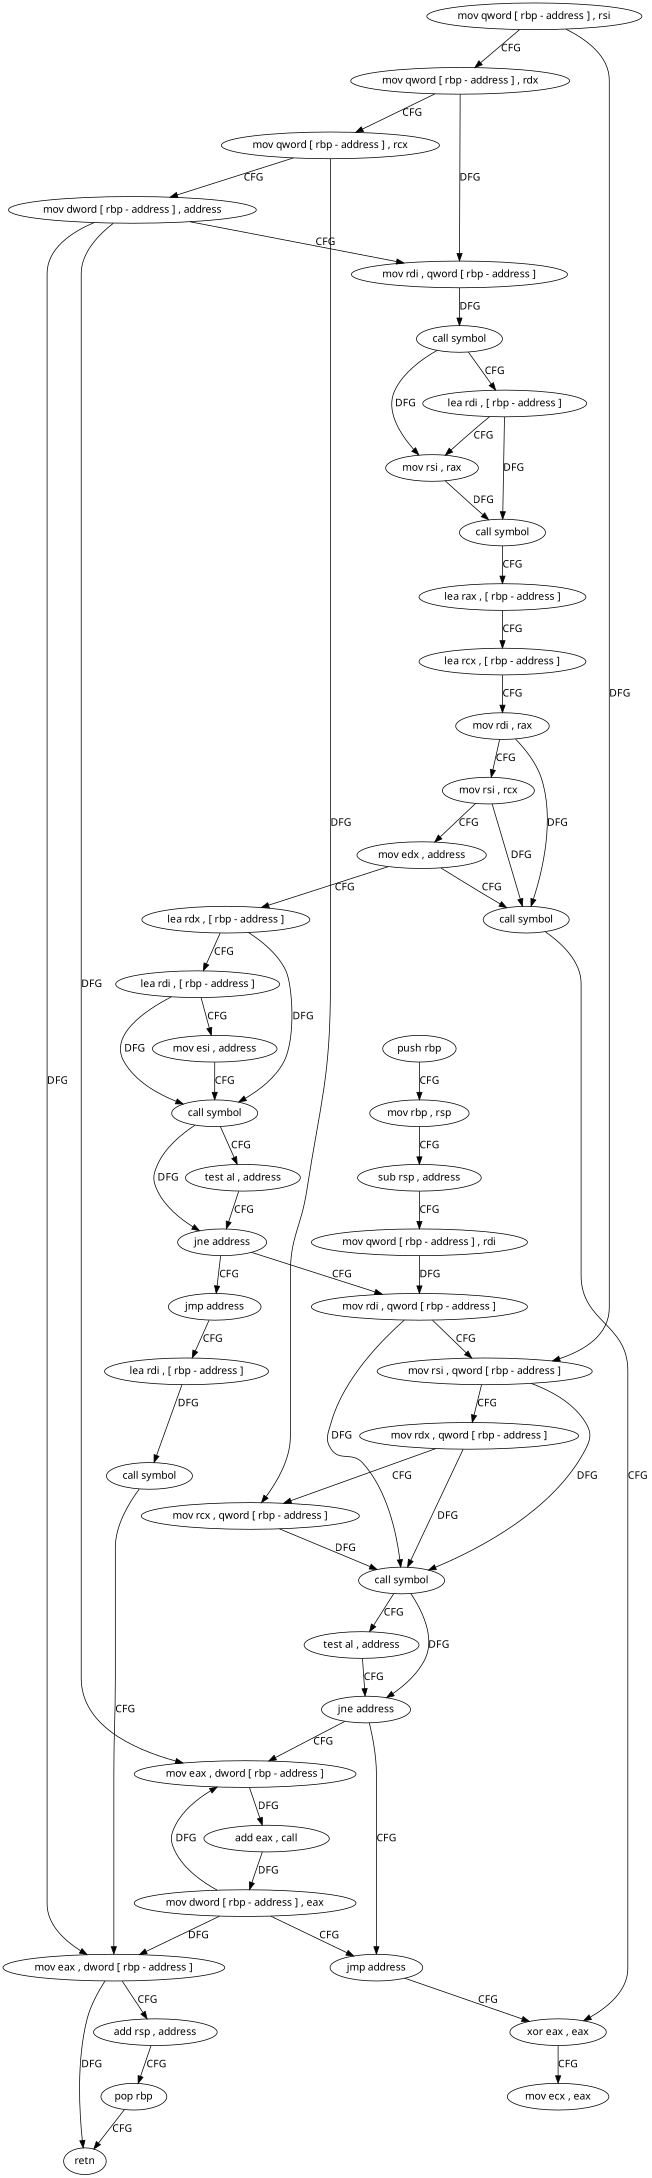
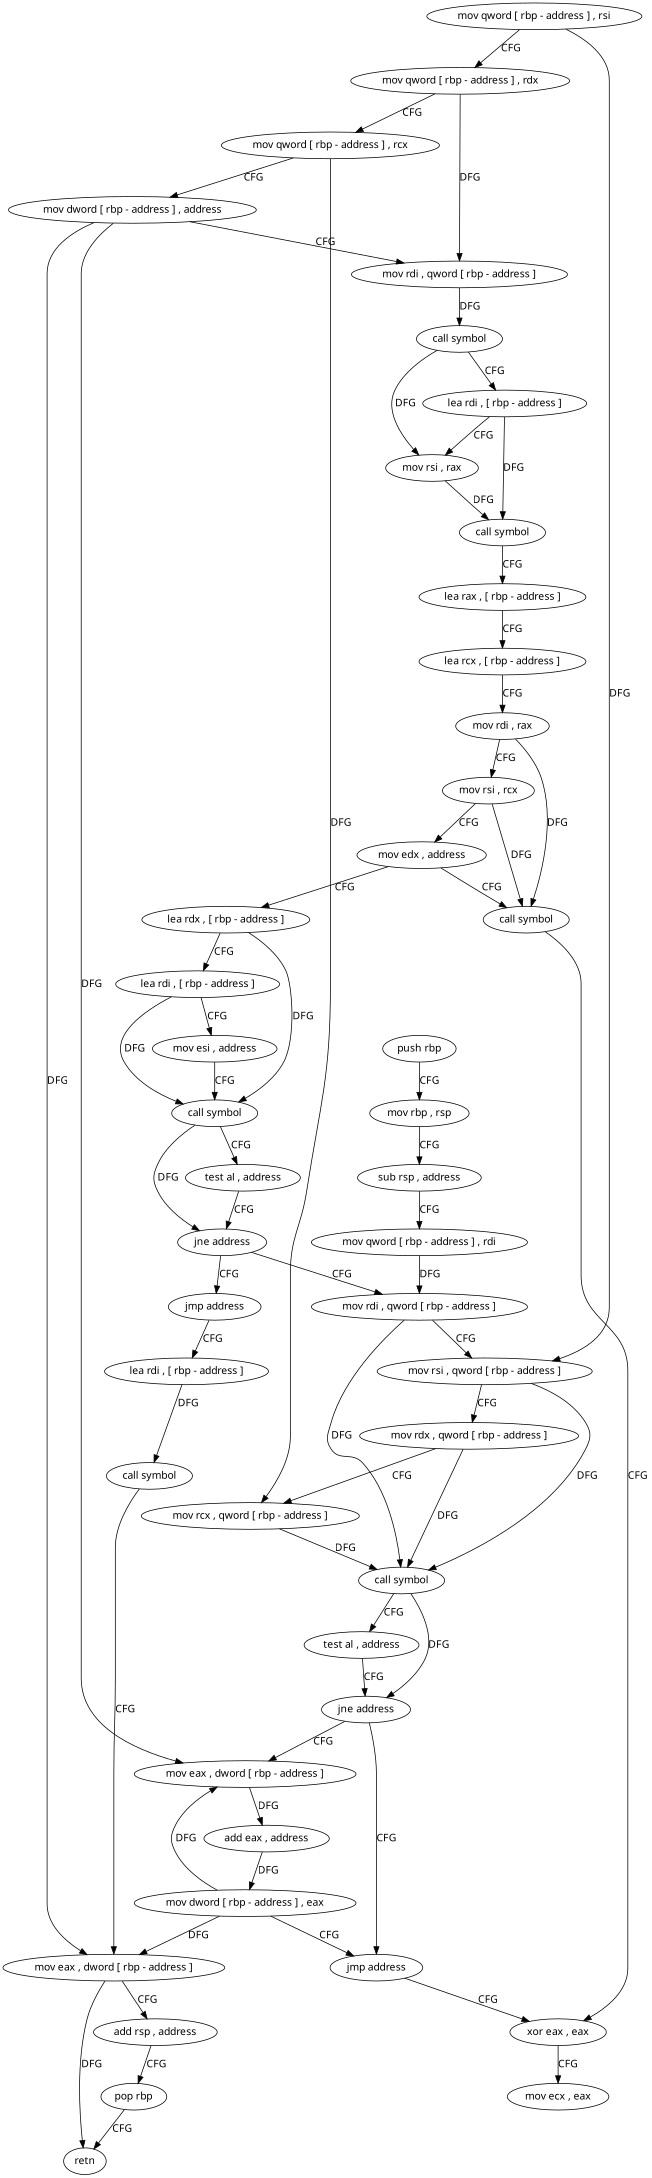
(267, 1839) -> (267, 1839)
